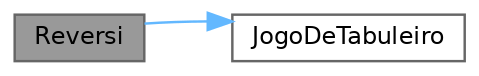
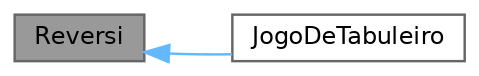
(176, 22) -> (201, 54)
